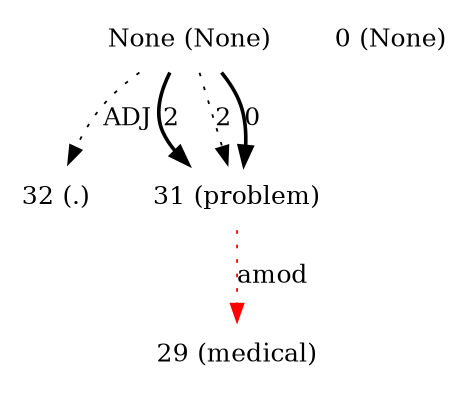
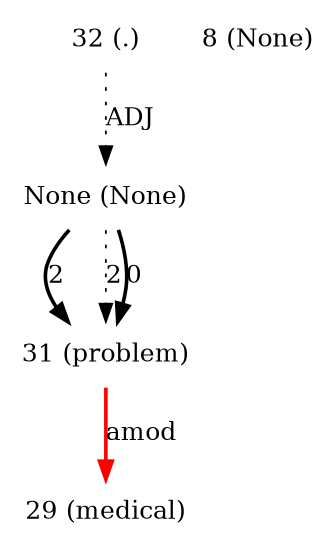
(391, 40) -> (258, 40)
(103, 106) -> (106, 109)
(237, 267) -> (106, 424)
